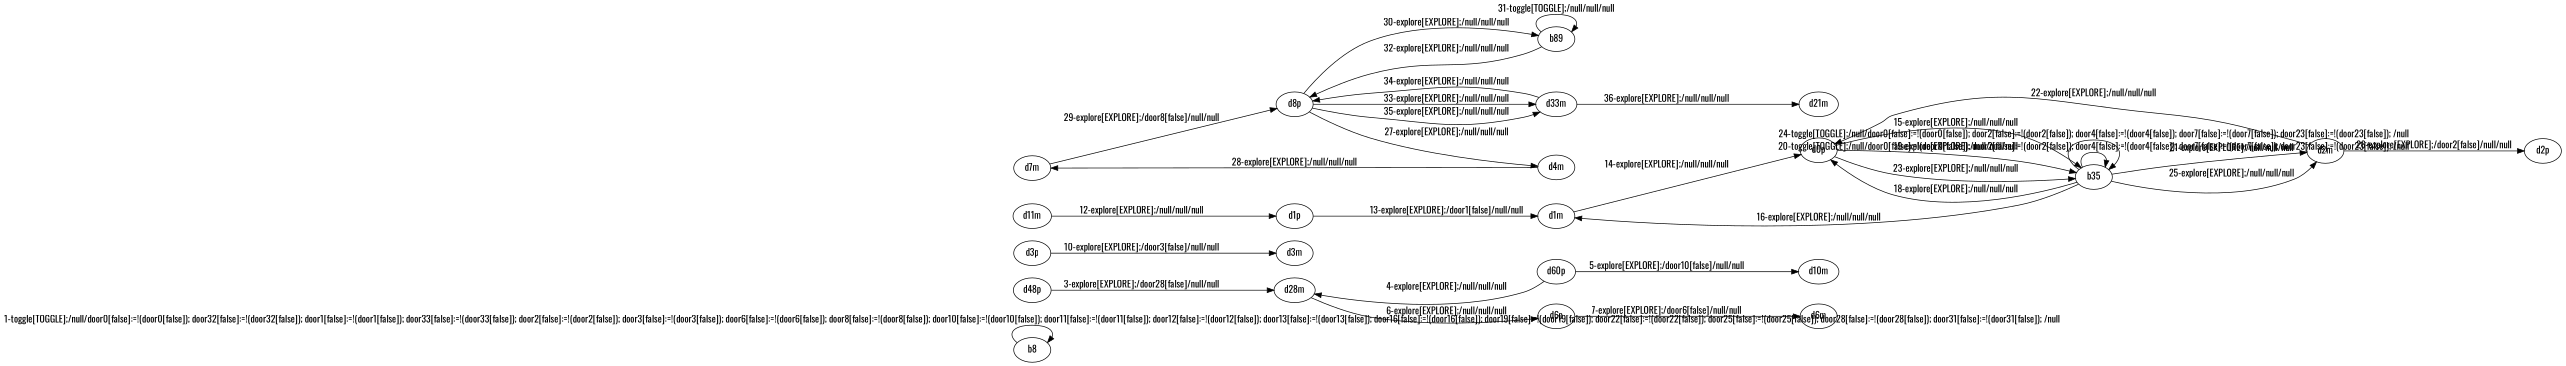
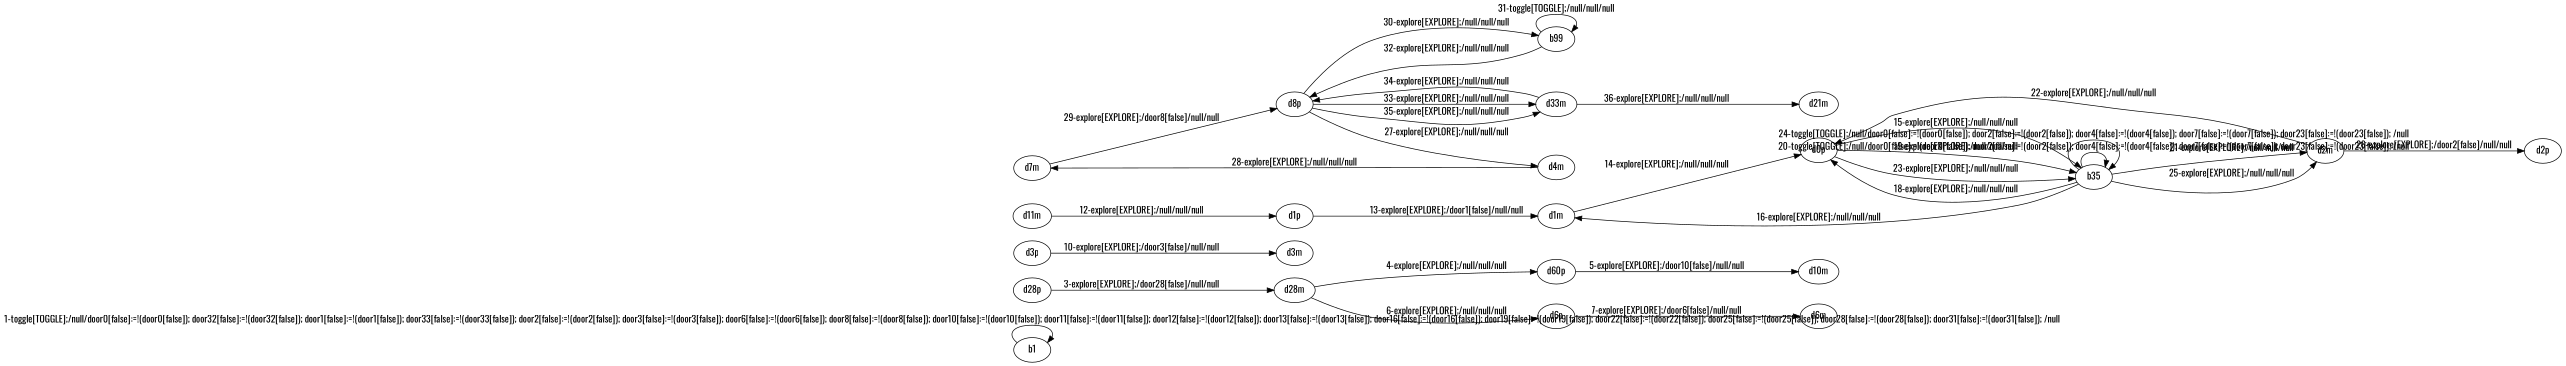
(1556, 39) -> (1556, 39)
(1032, 290) -> (1032, 290)
(1435, 304) -> (1422, 275)
(1032, 350) -> (1032, 350)
